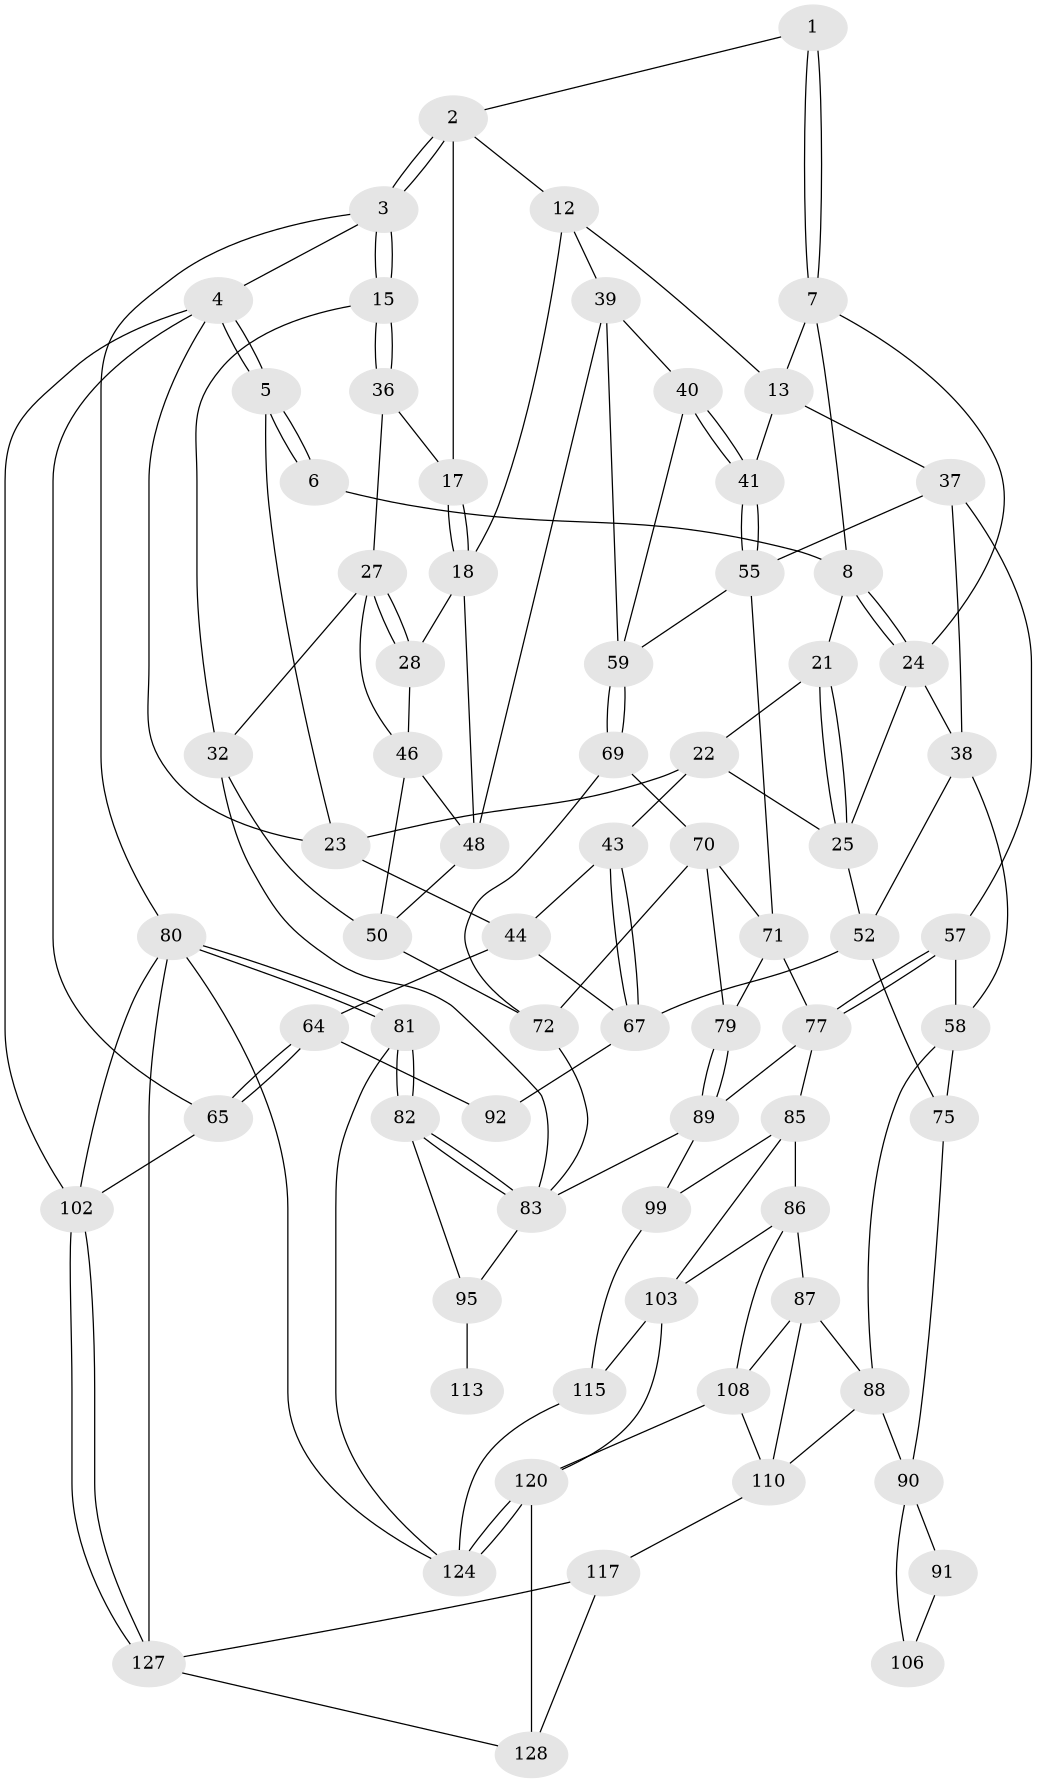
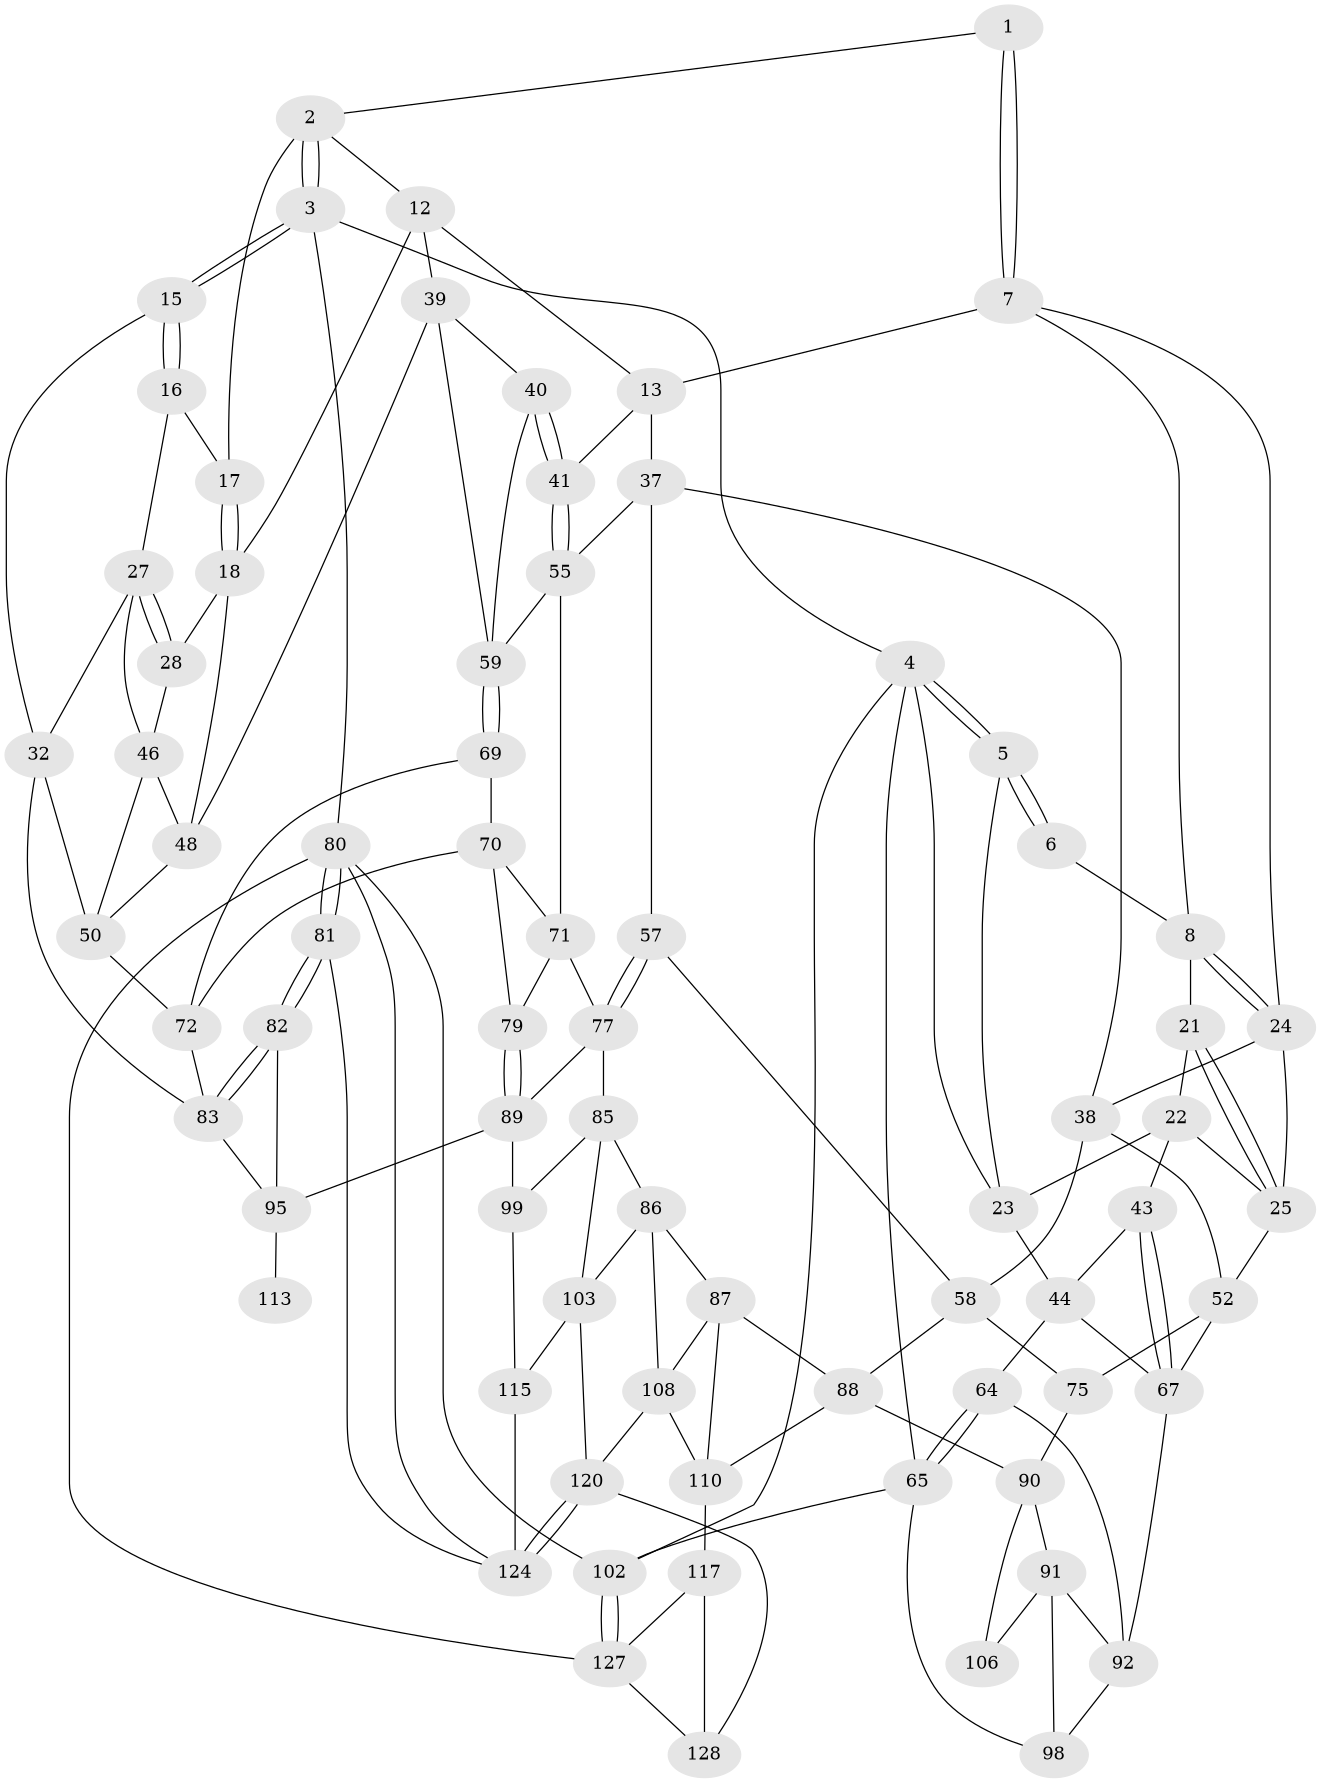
(384, 391) -> (172, 391)
(618, 1164) -> (404, 1161)
none -> (1088, 1619)
none -> (1054, 1755)
